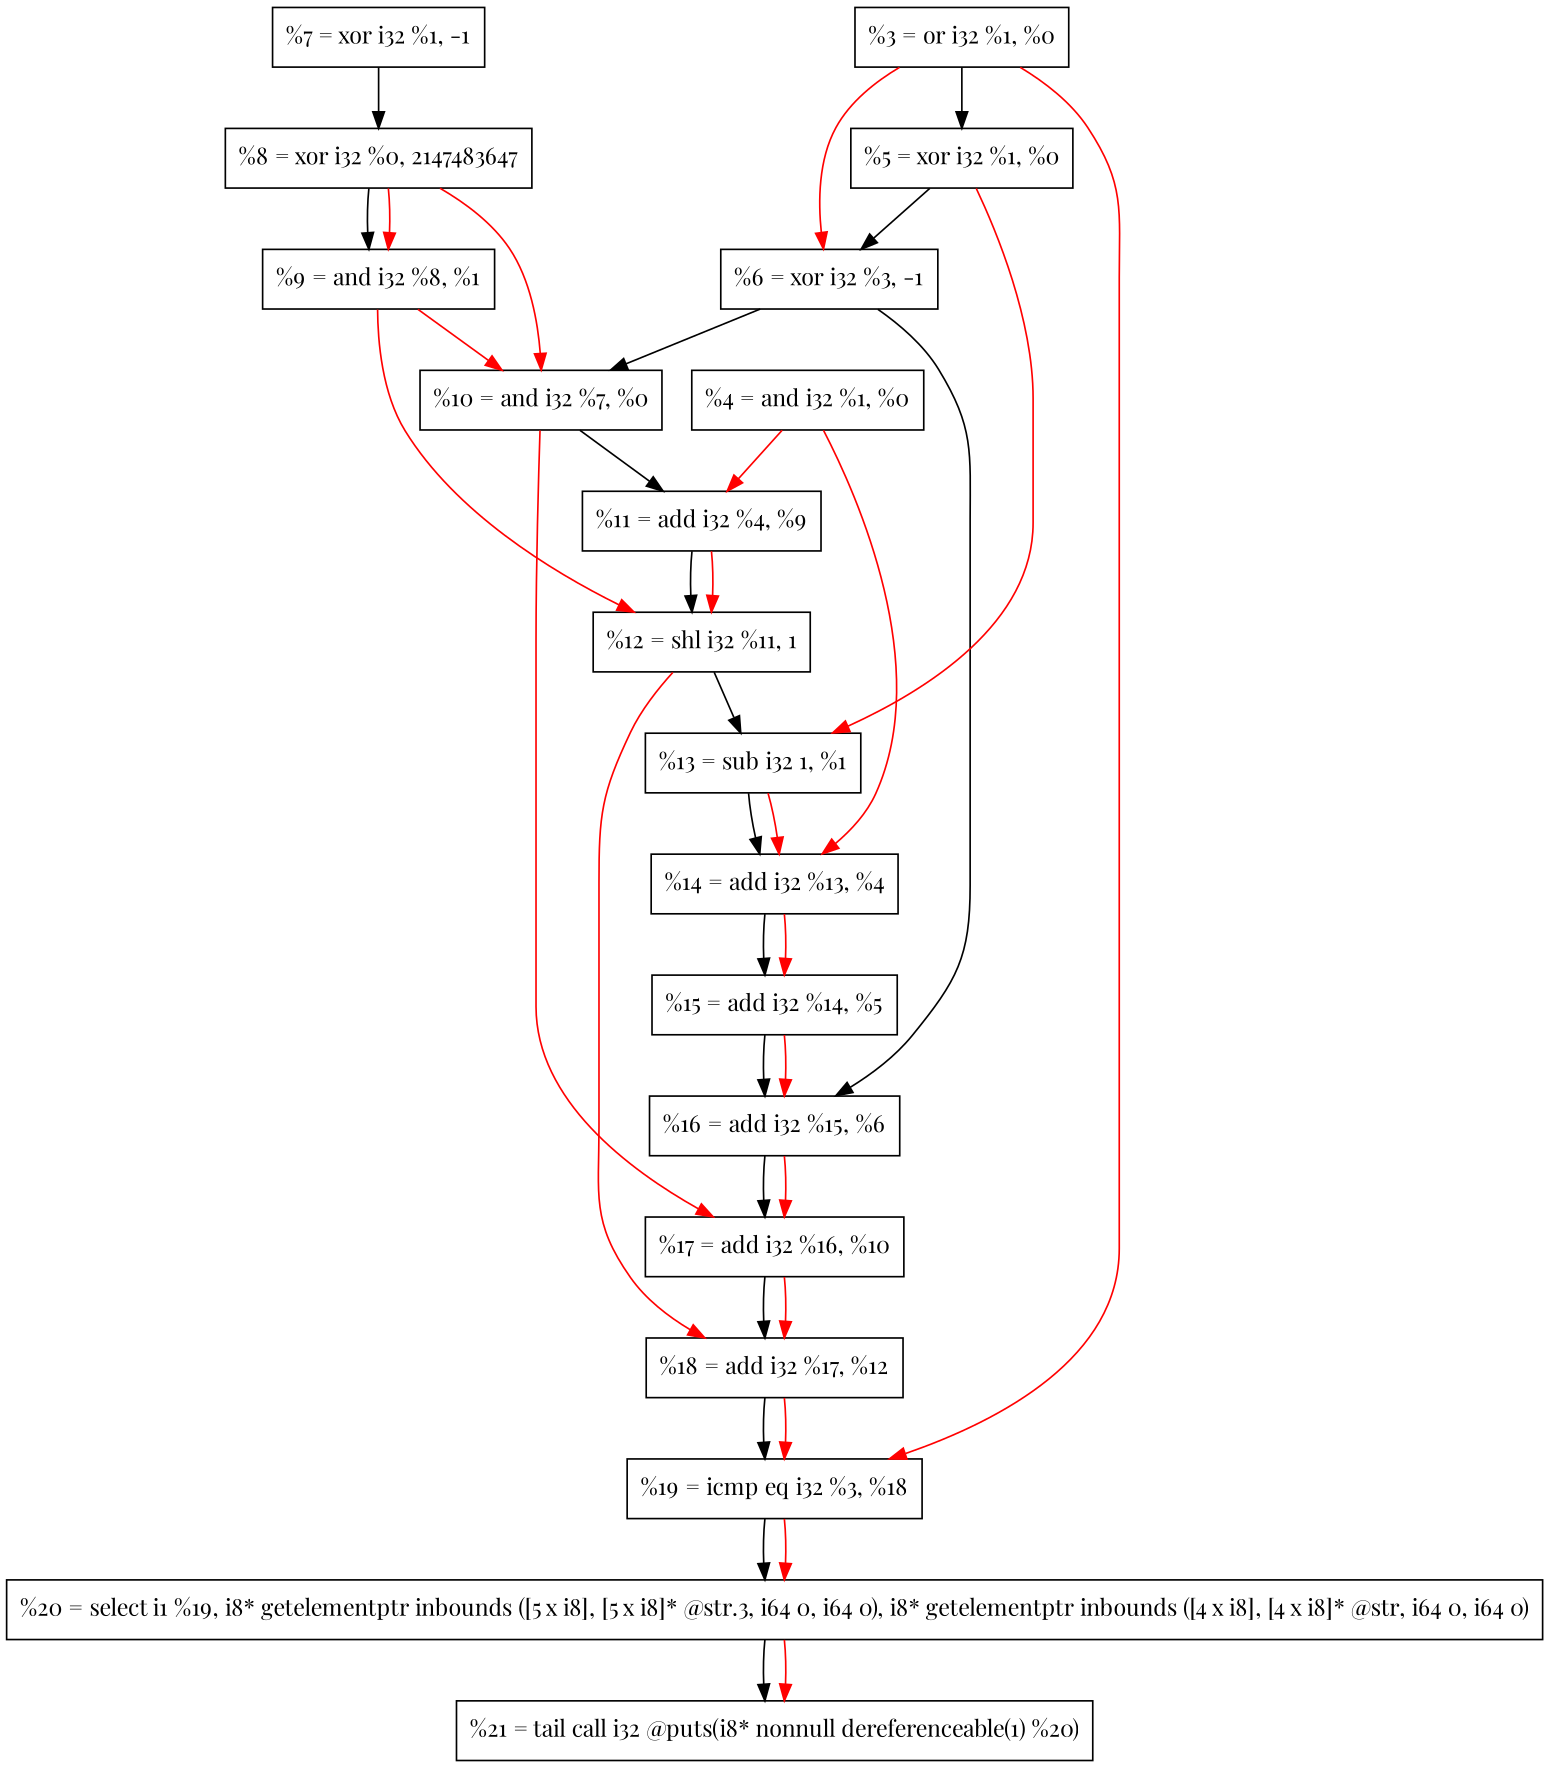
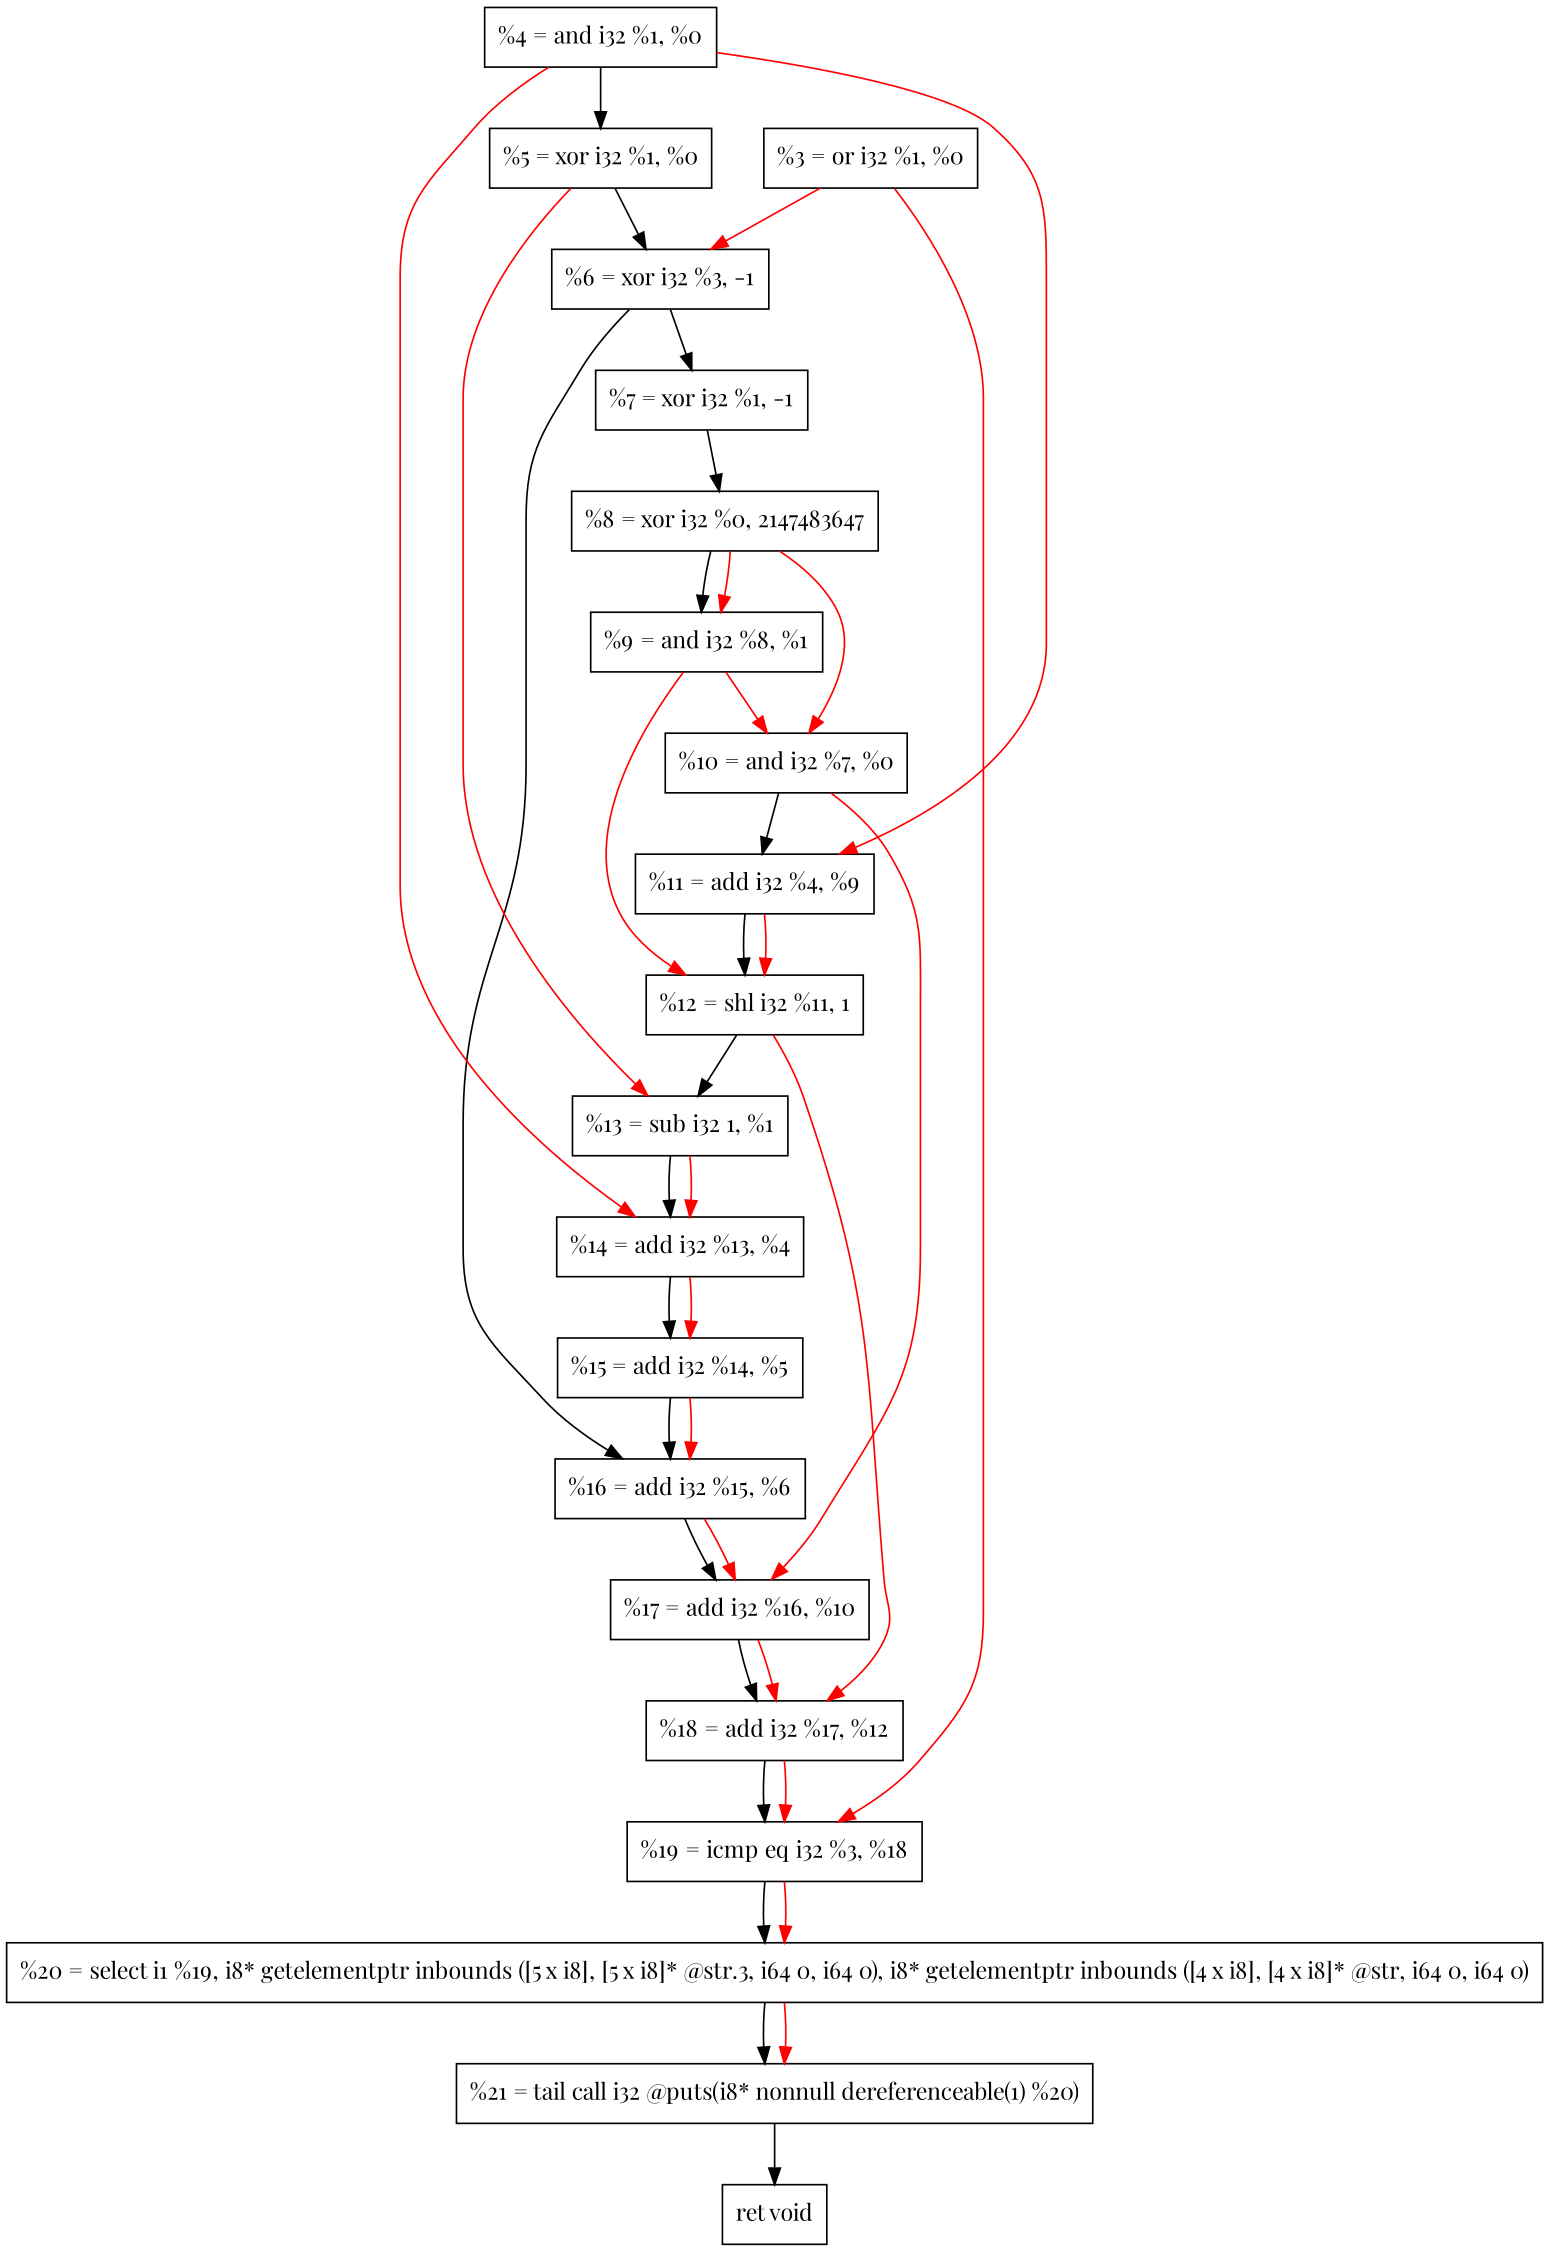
(962, 90) -> (601, 90)
(693, 336) -> (678, 332)
none -> (775, 2215)
